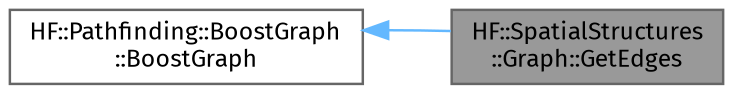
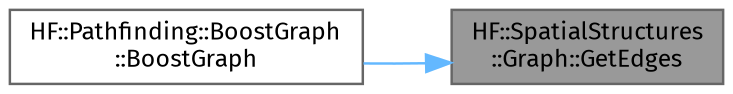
(420, 30) -> (395, 64)
